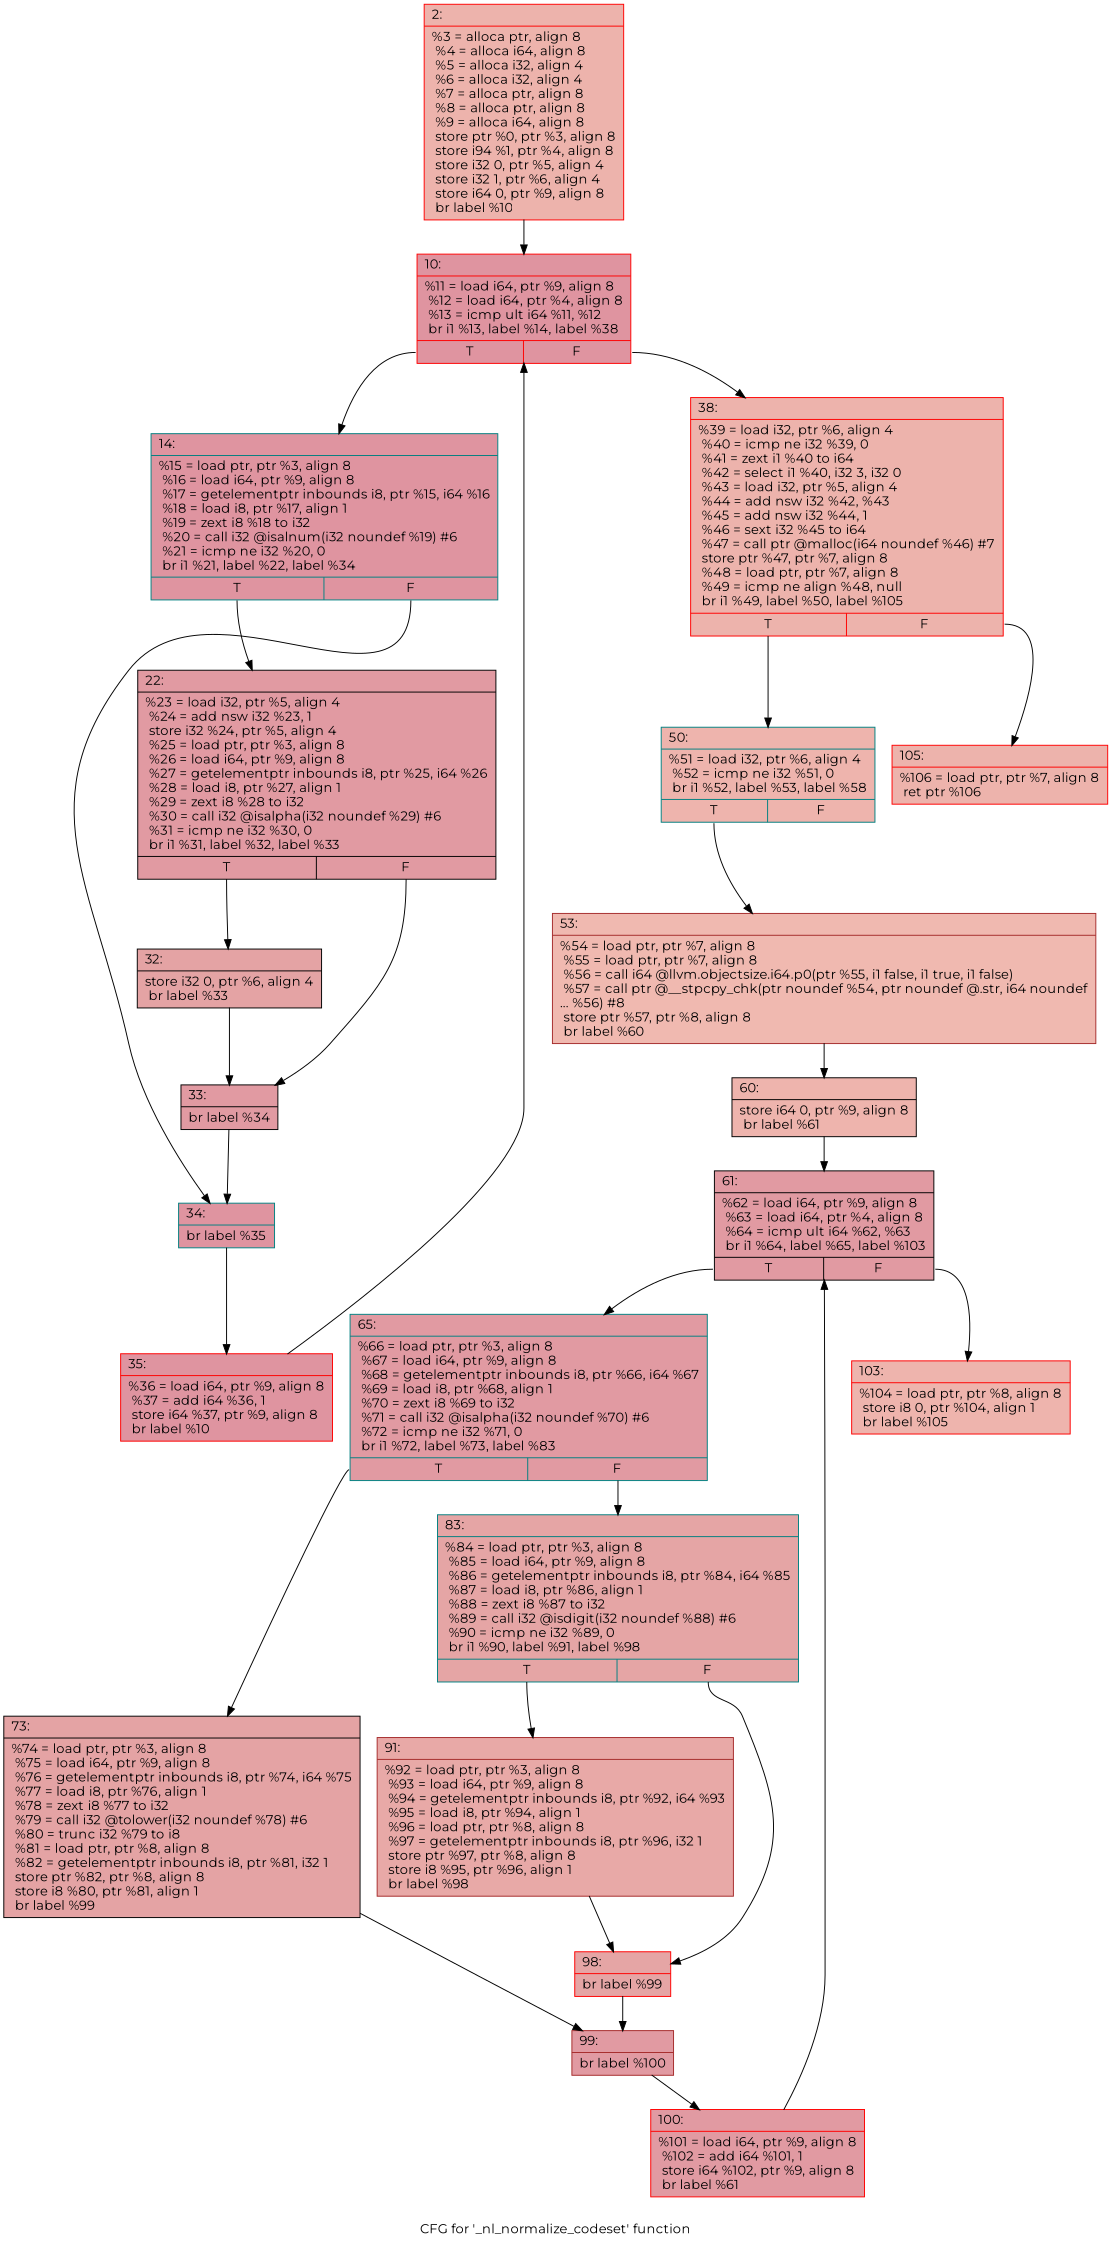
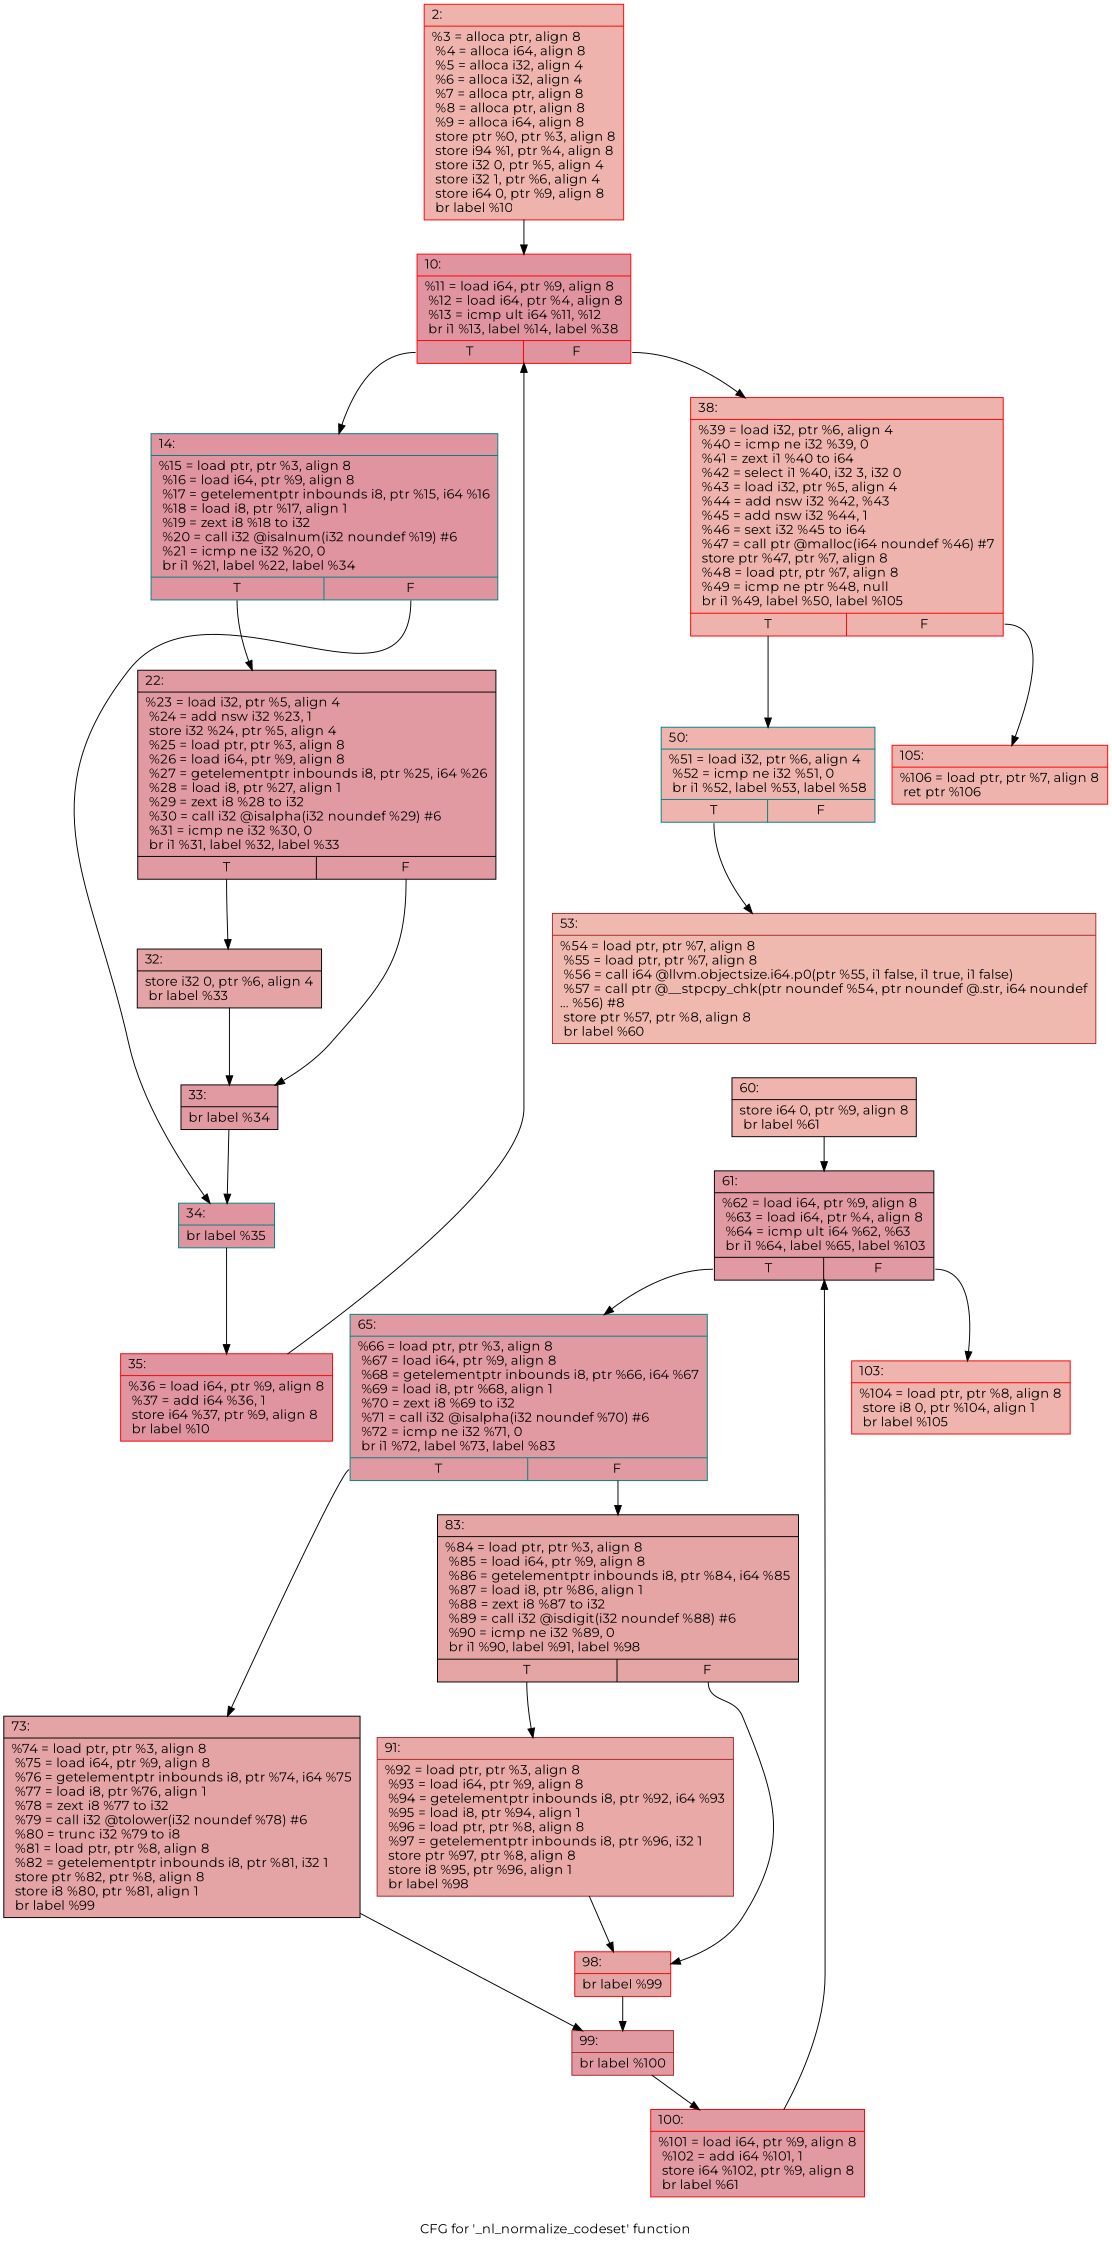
(800, 587) -> (794, 587)
(824, 1056) -> none
(618, 1598) -> (618, 1598)
